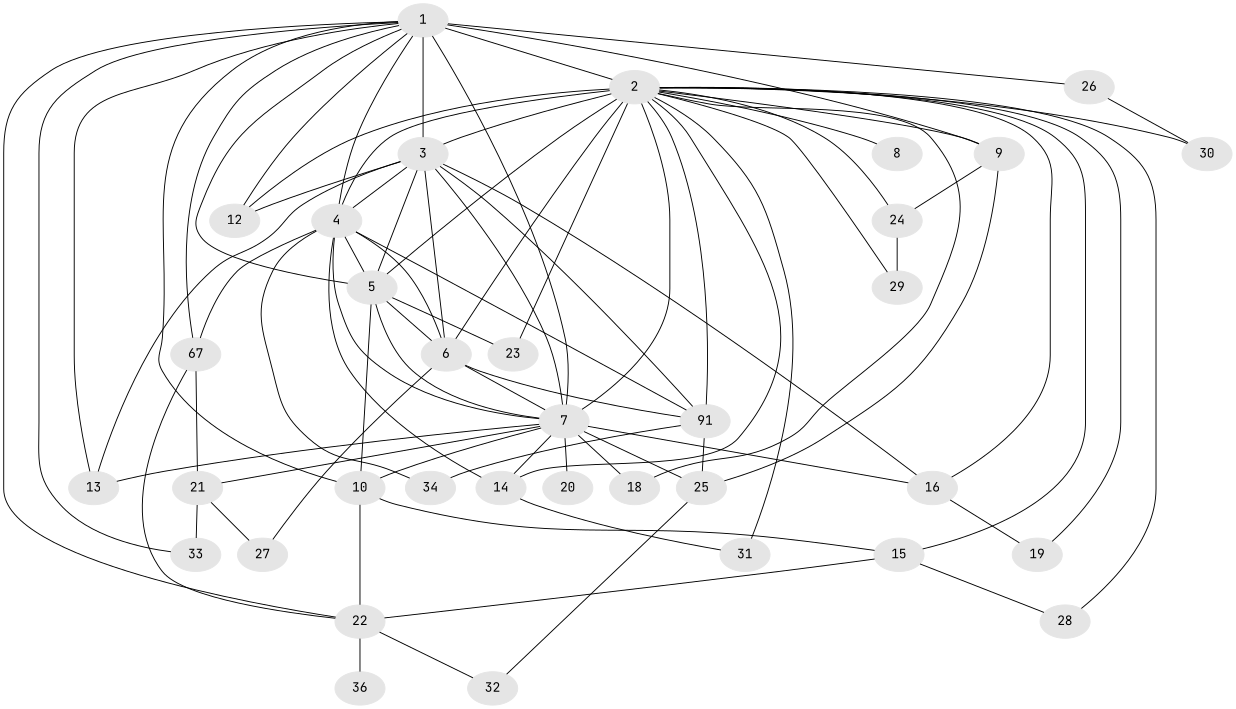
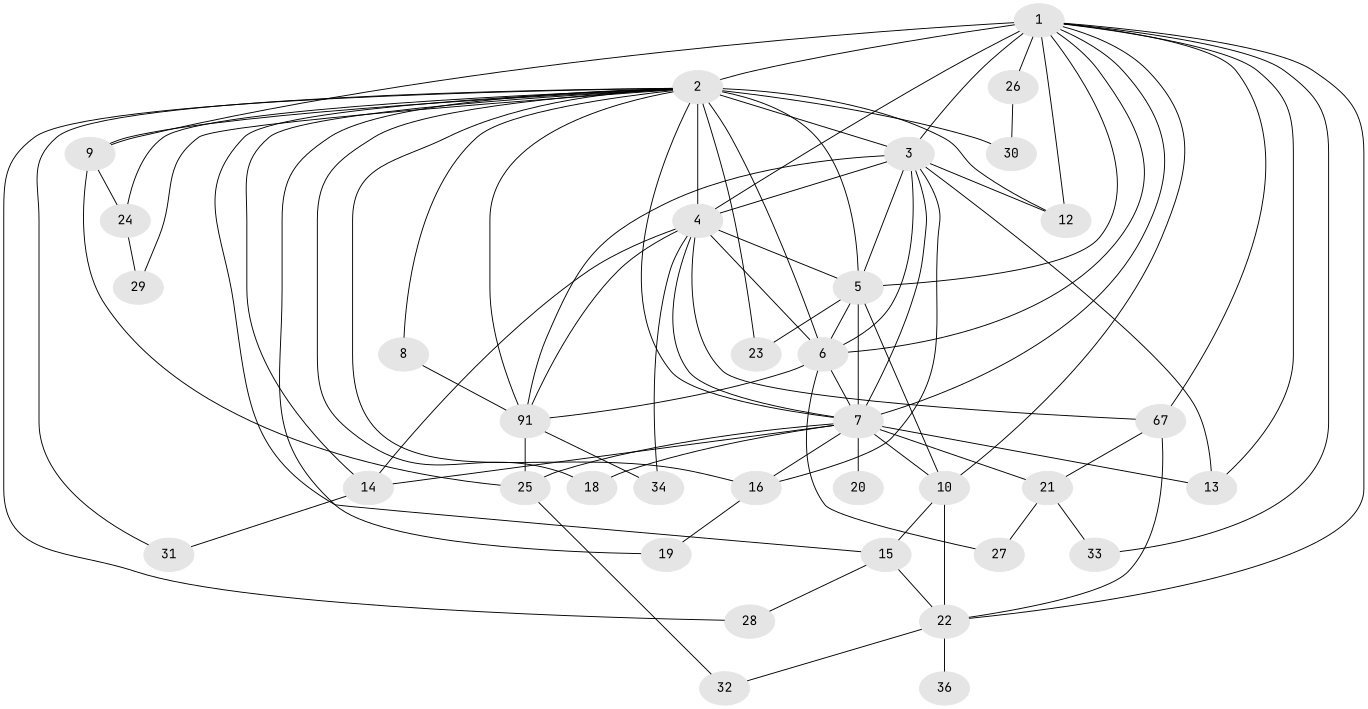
none -> (1099, 260)
none -> (464, 388)
